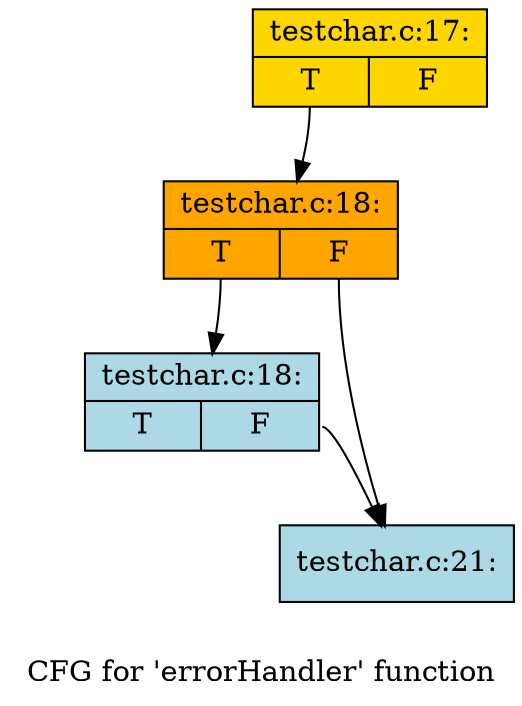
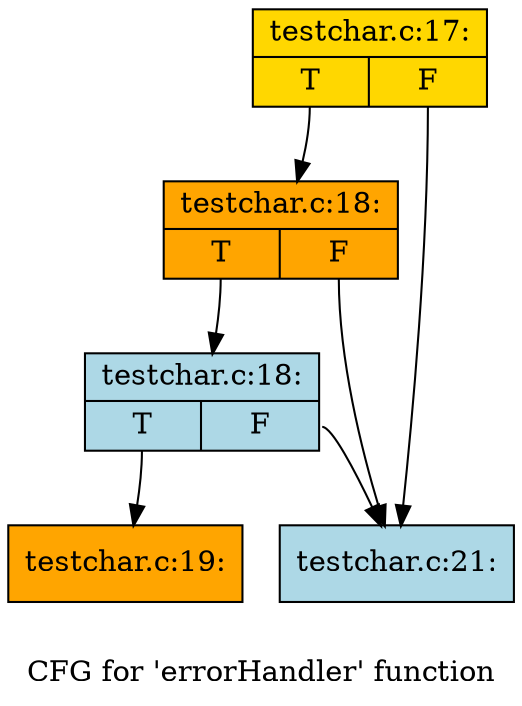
none -> (420, 306)
none -> (125, 564)
